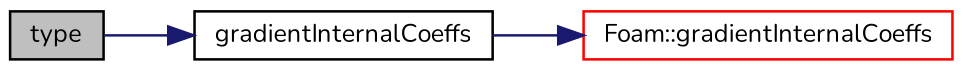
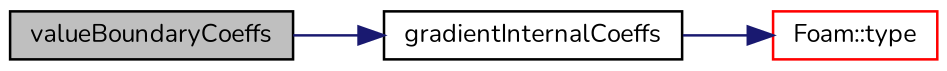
(57, 35) -> (152, 35)
(768, 35) -> (855, 35)
